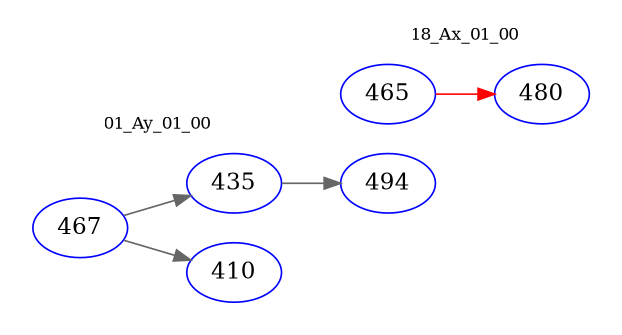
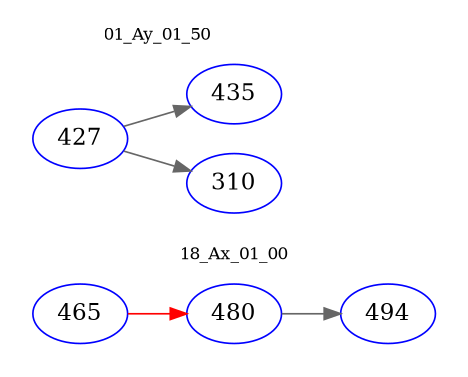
(157, 125) -> (157, 36)
(305, 183) -> (303, 314)
(80, 228) -> (80, 139)
(234, 272) -> (234, 183)
